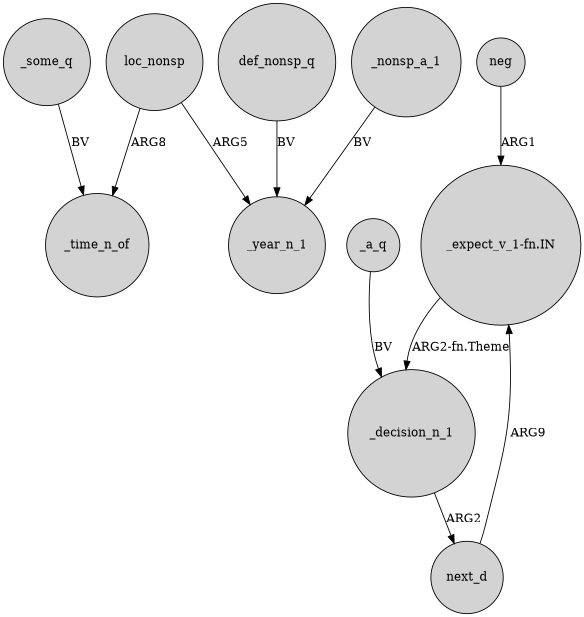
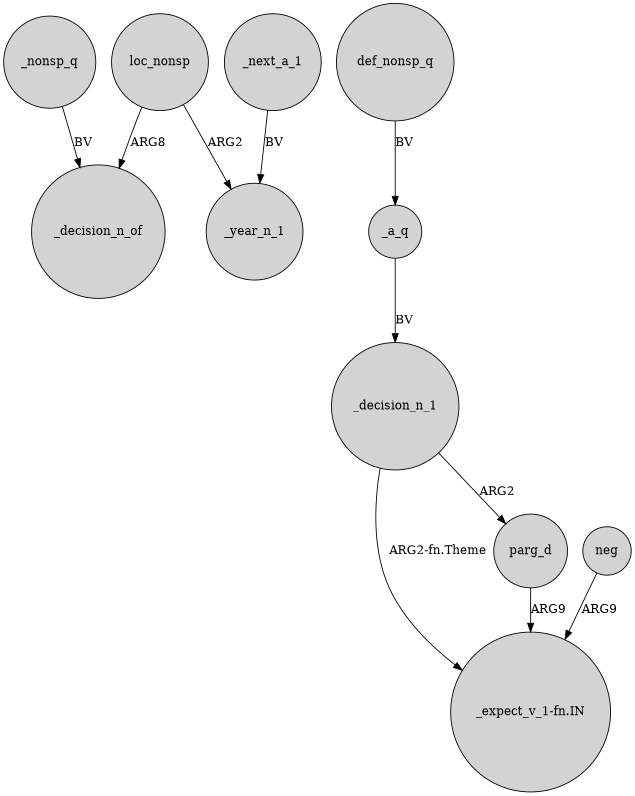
(47, 62) -> (50, 62)
(406, 62) -> (273, 62)
(231, 143) -> (226, 143)
(519, 143) -> (600, 610)
(277, 154) -> (395, 159)
(97, 245) -> (98, 232)
(419, 327) -> (386, 579)
(467, 577) -> (531, 551)
